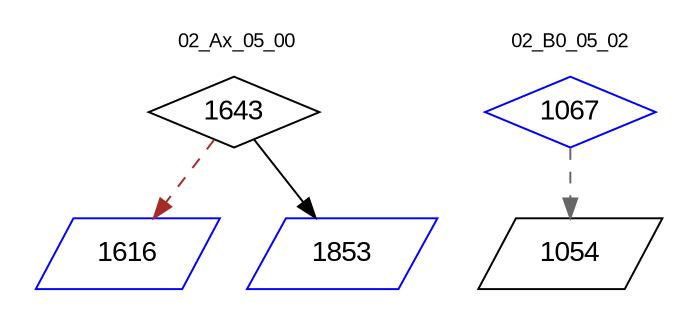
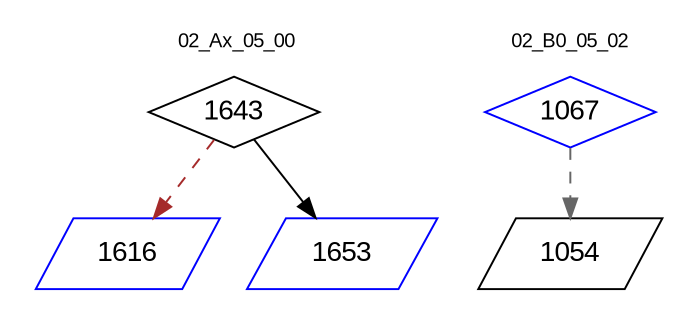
(342, 254) -> (342, 254)
